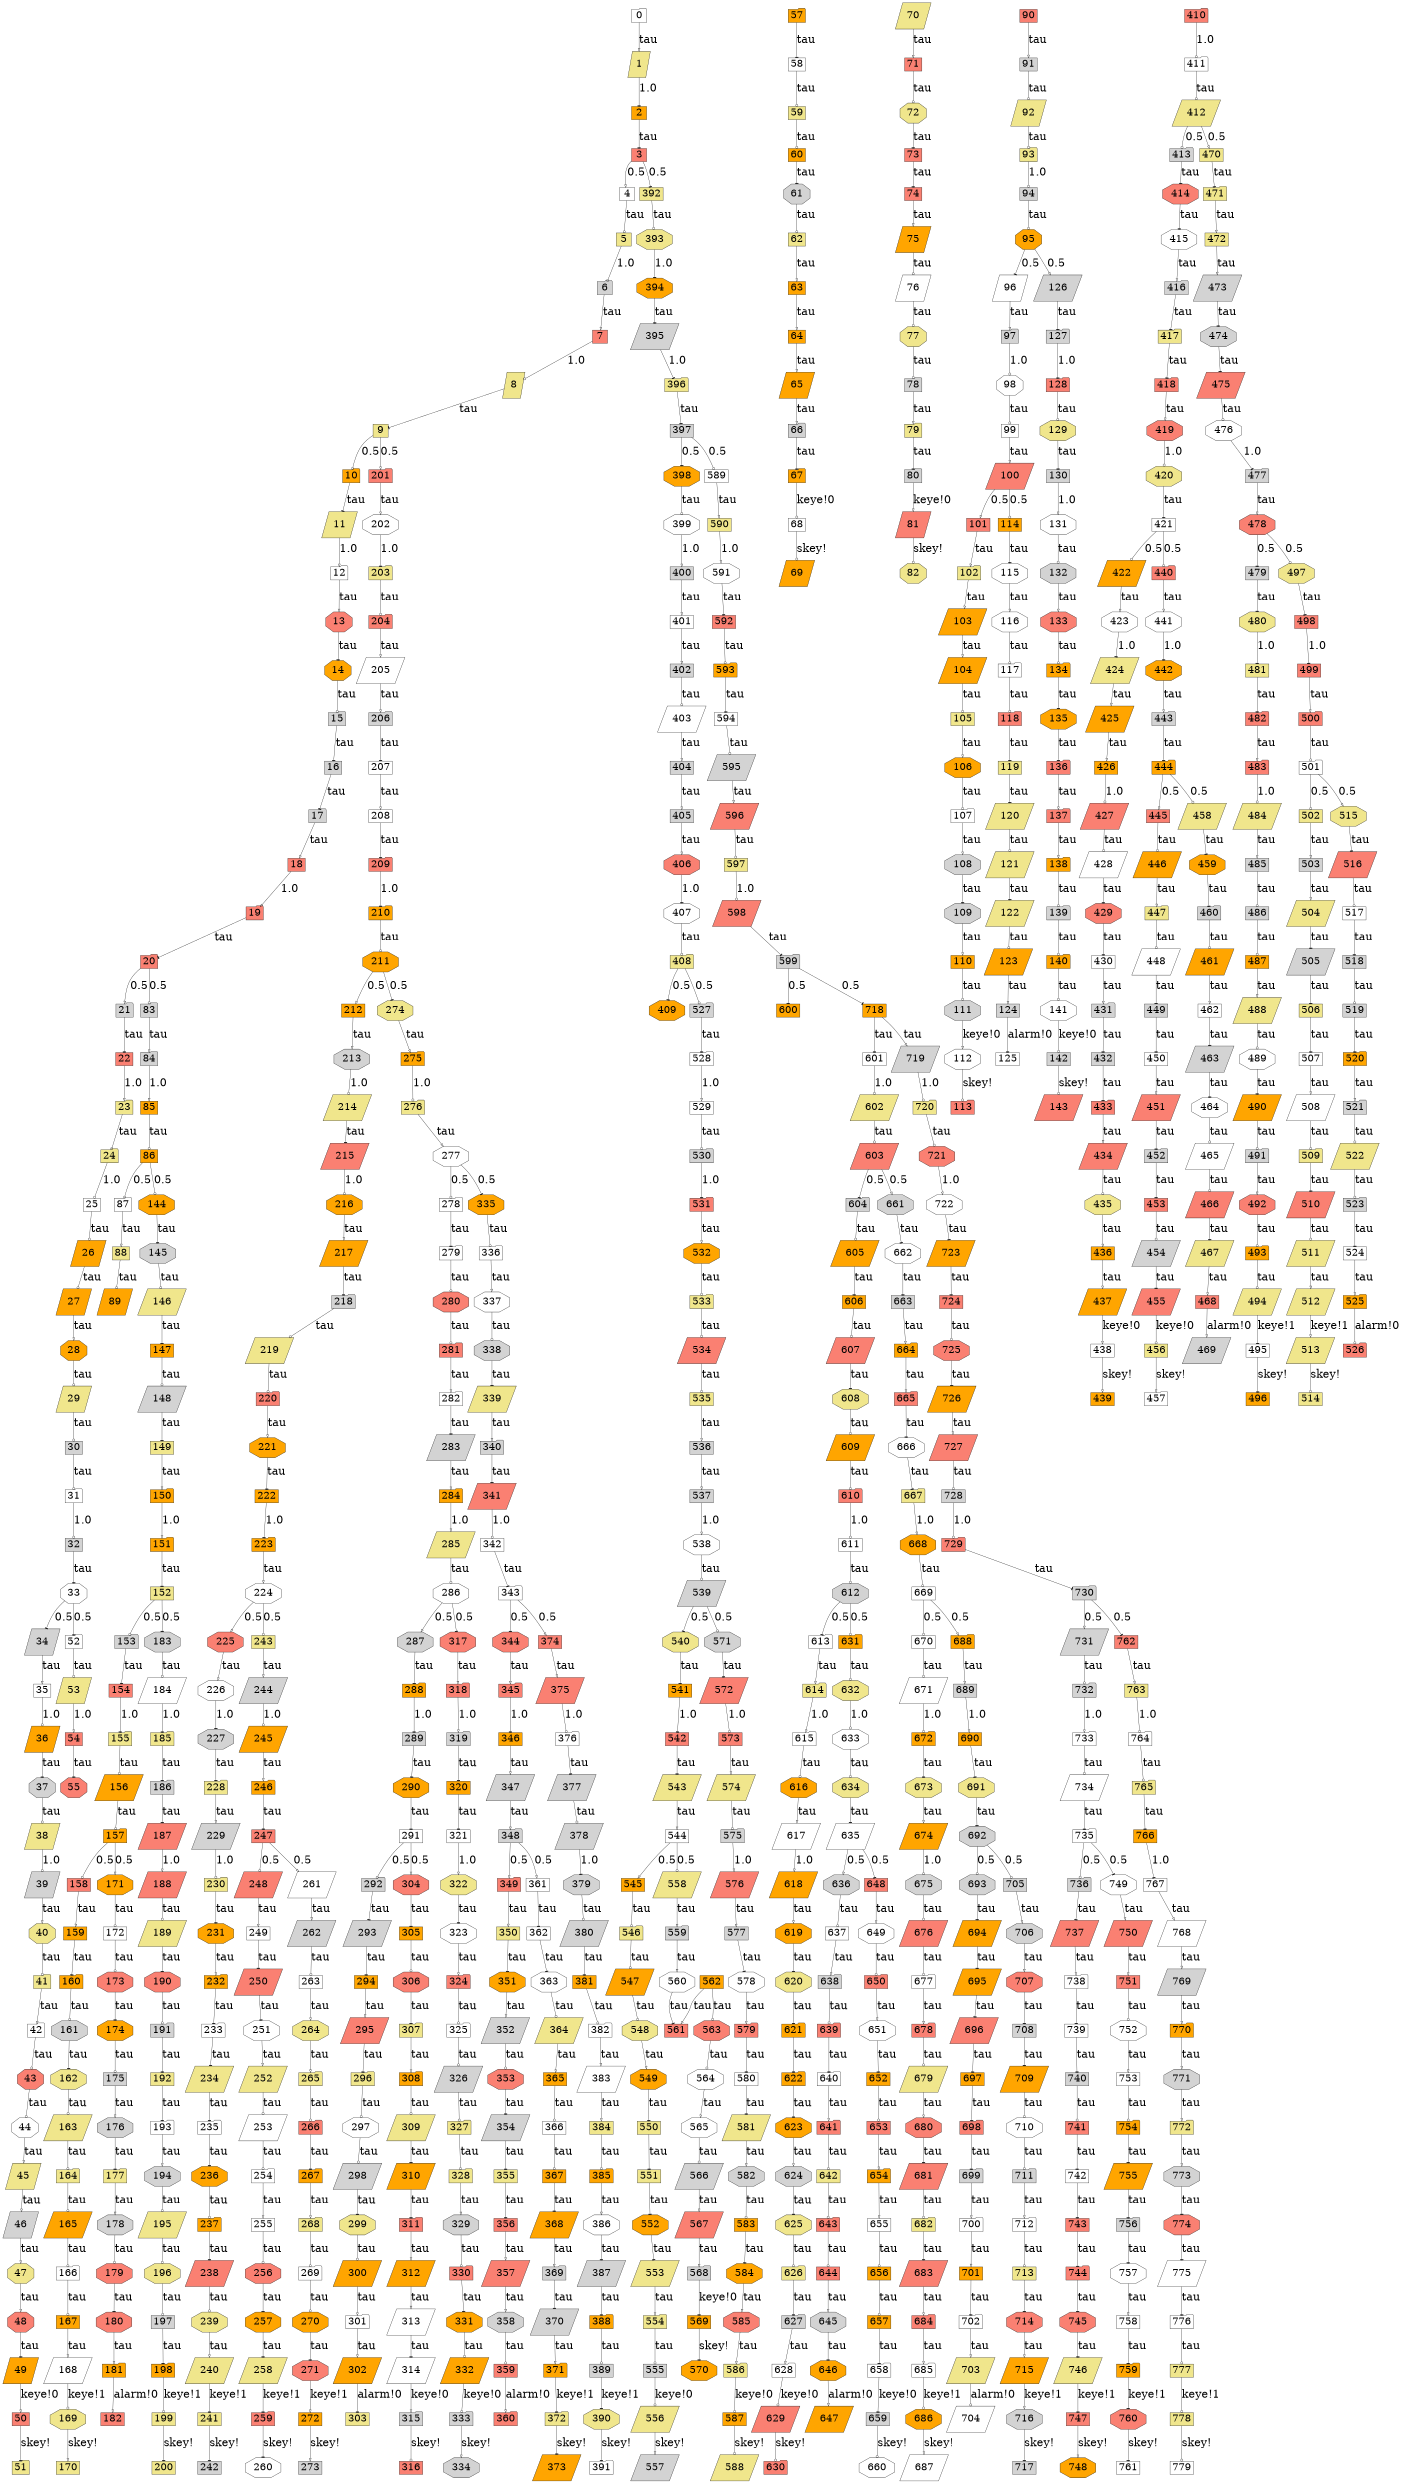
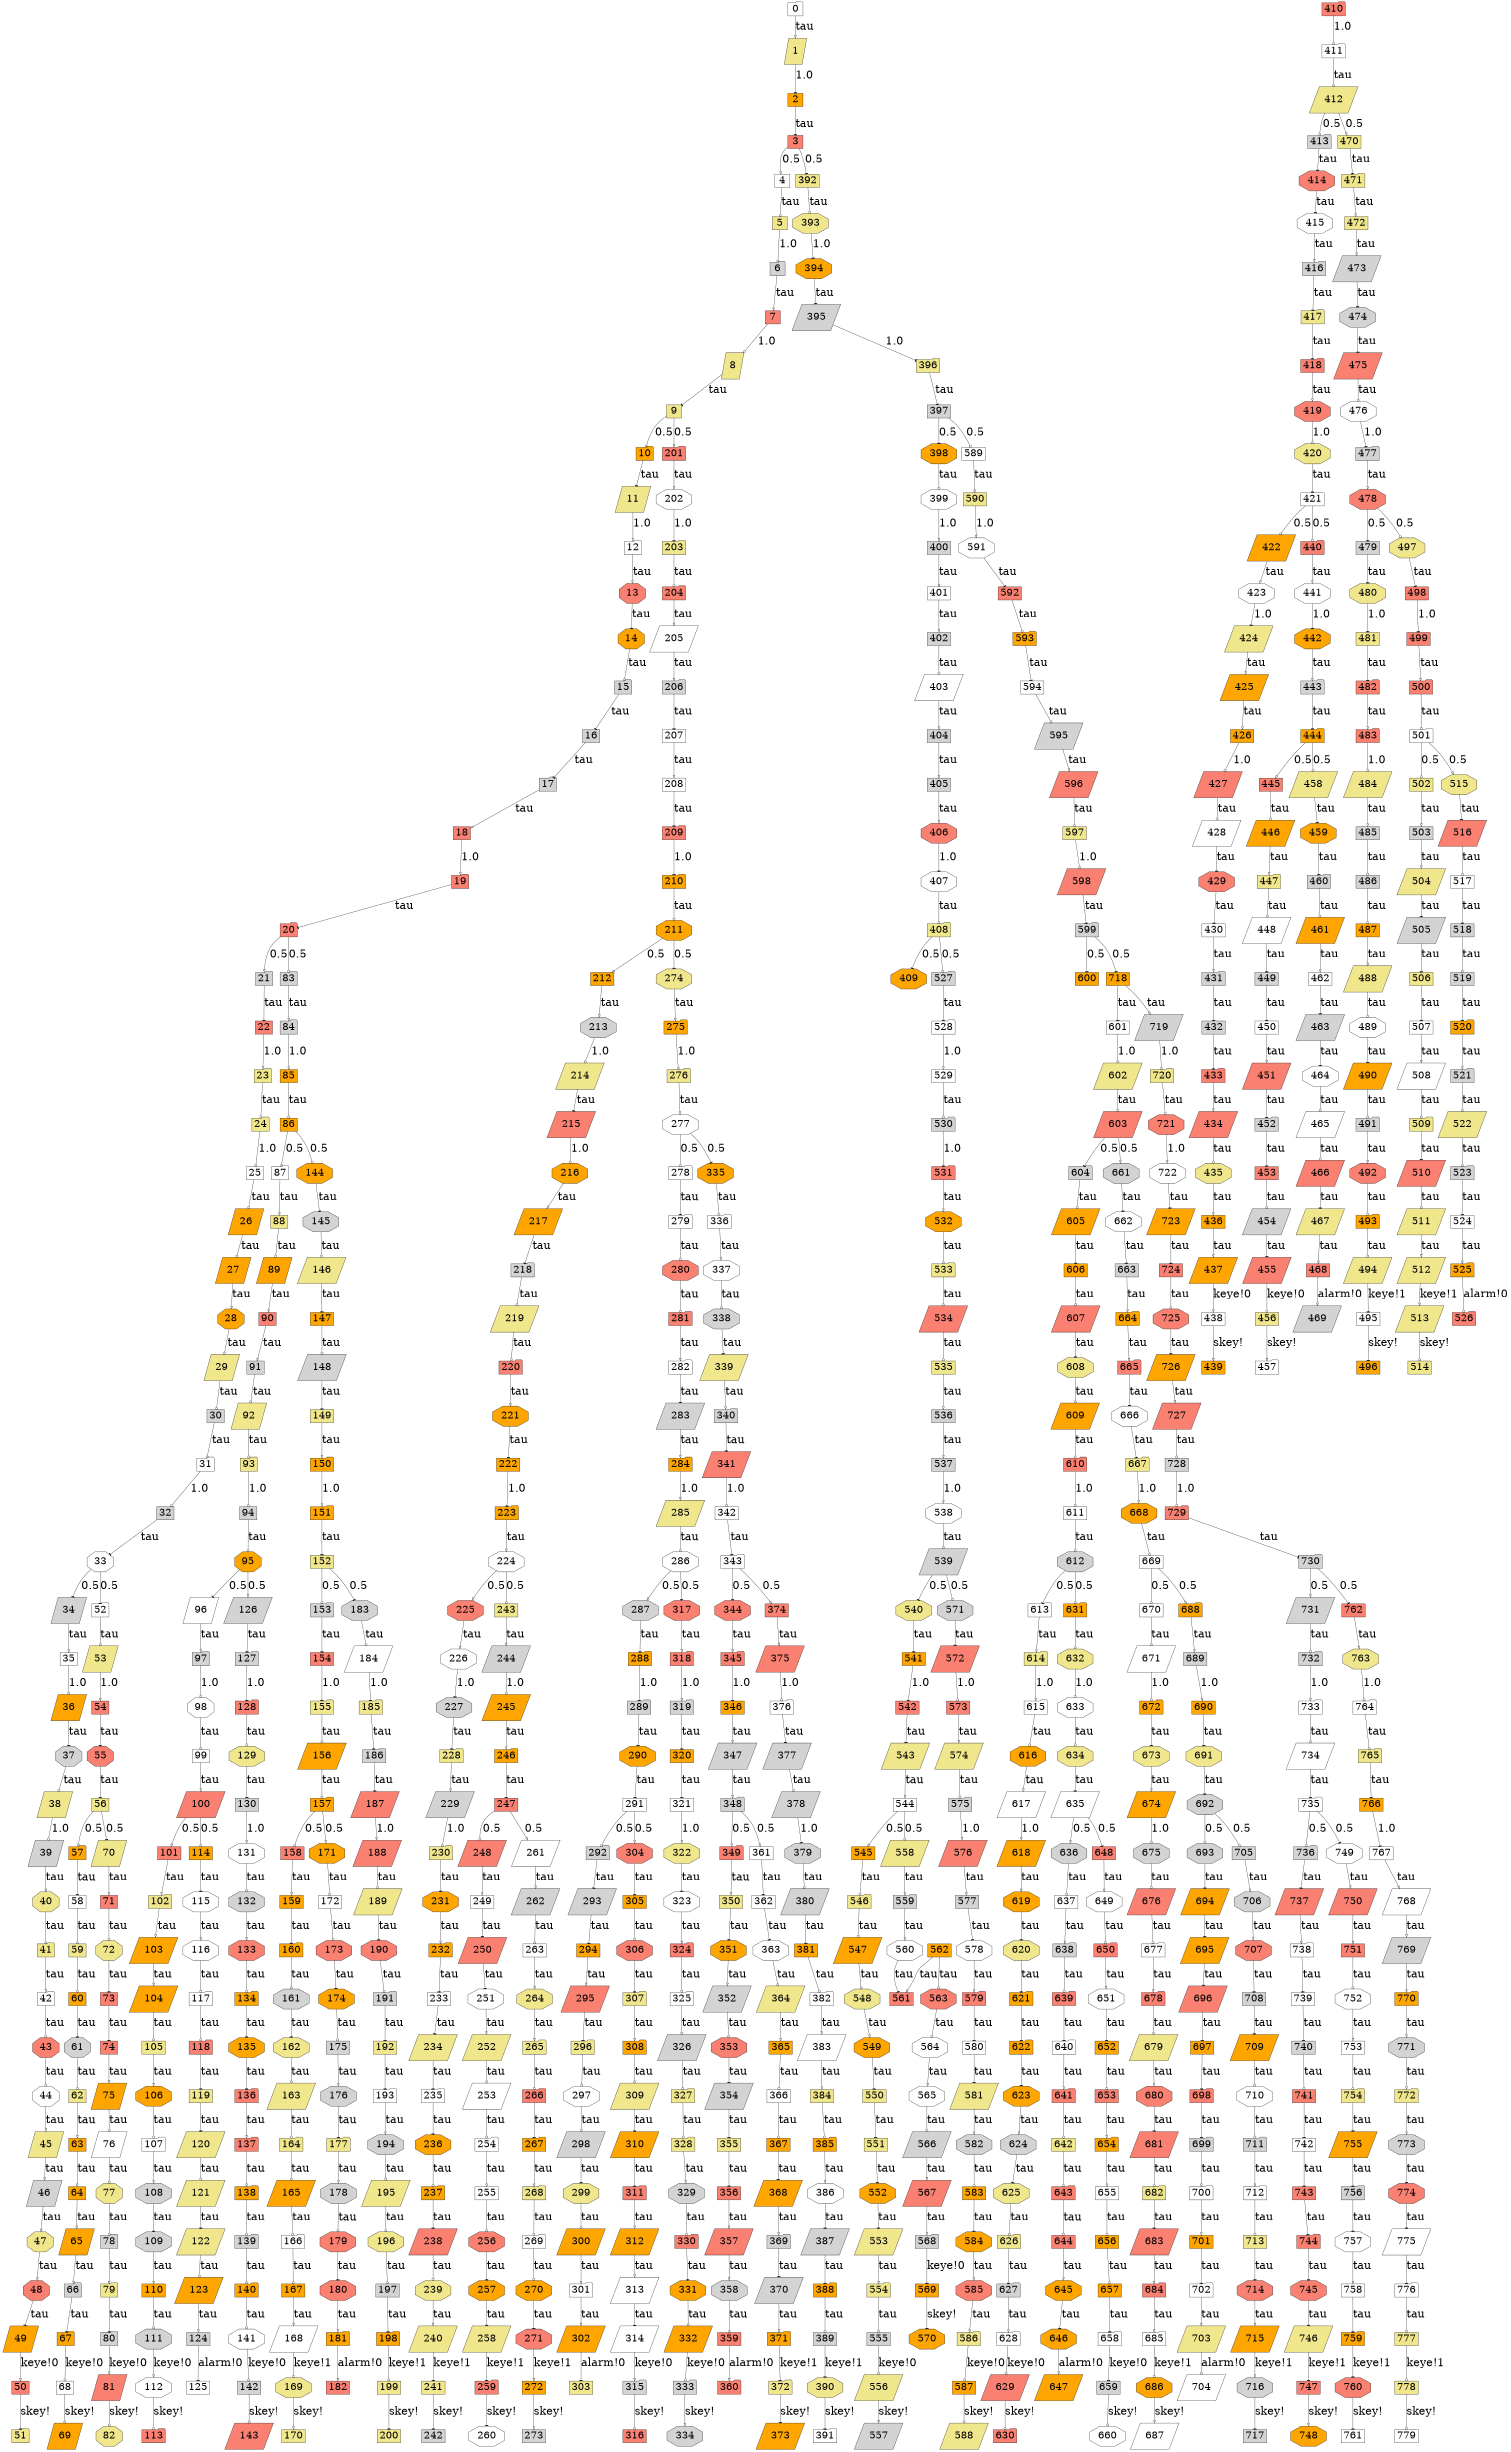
none -> (271, 1297)
(1136, 1691) -> (1361, 1659)
none -> (100, 1805)
(1128, 2128) -> (1353, 2096)
(828, 2322) -> (1063, 2290)
